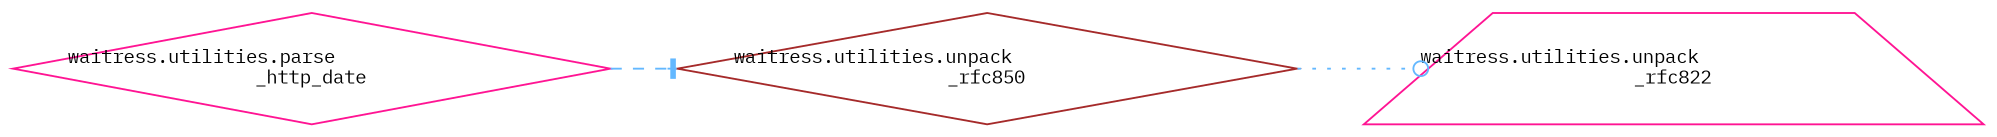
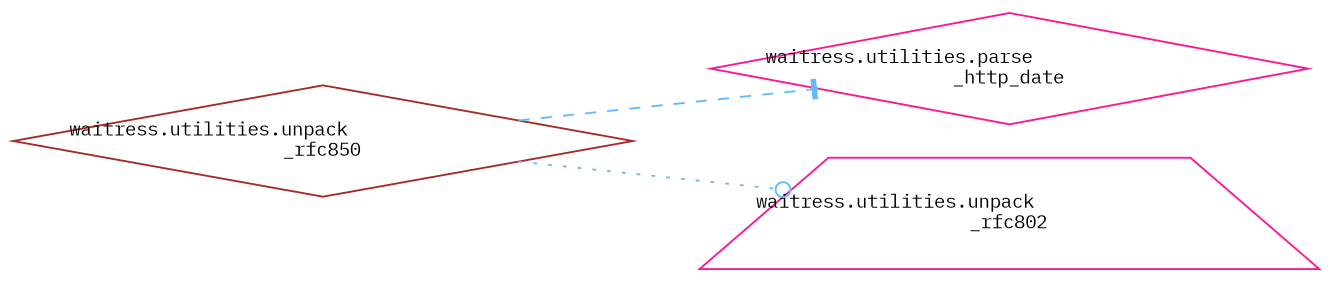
(639, 69) -> (664, 105)
(1674, 69) -> (1009, 213)
